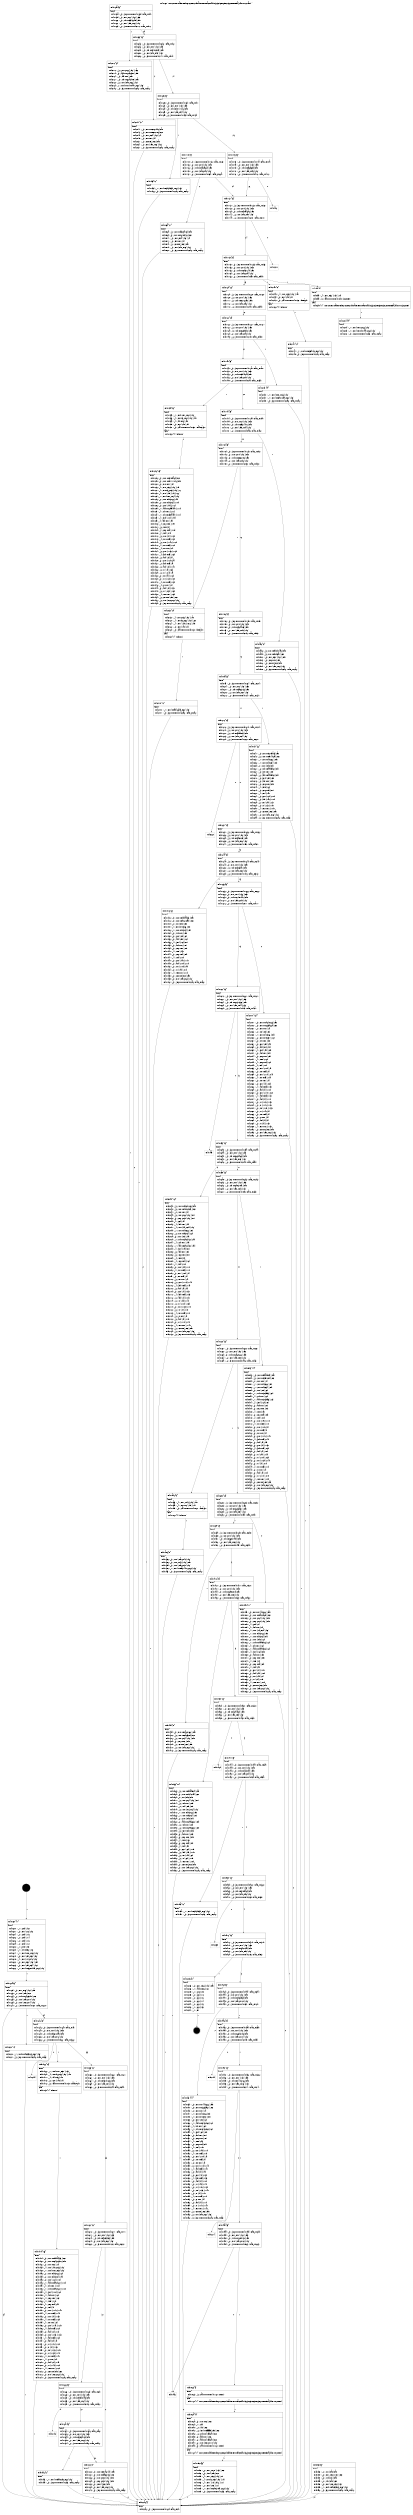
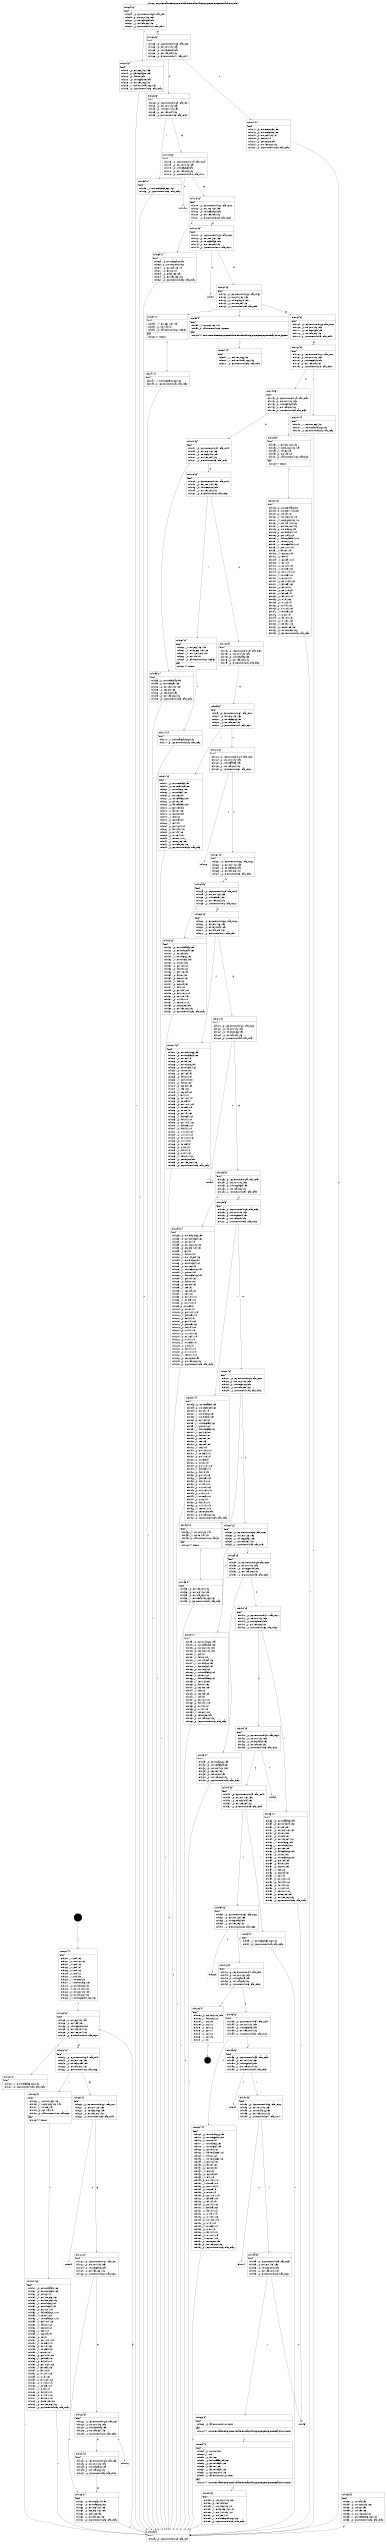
(247, 186) -> (198, 186)
(45, 2061) -> (81, 2190)
(59, 2478) -> none
